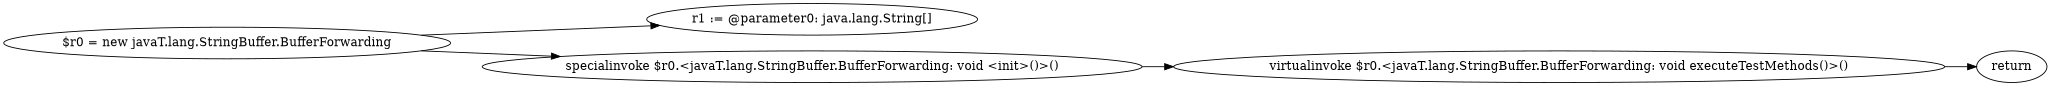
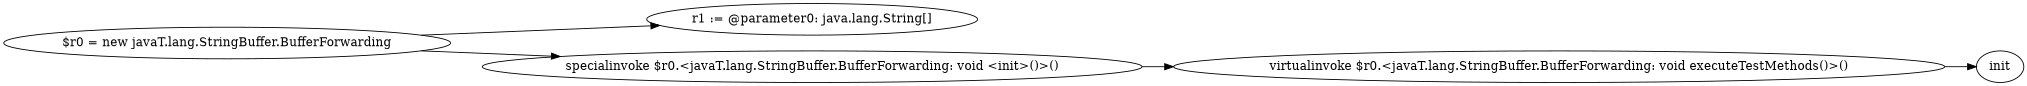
(2012, 67) -> (2000, 67)
